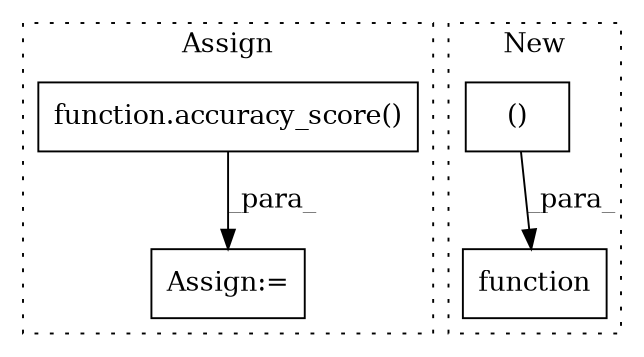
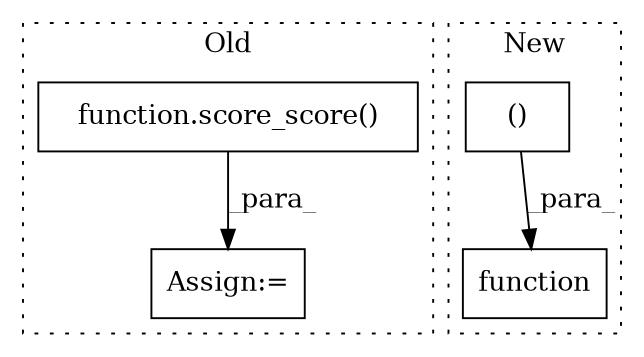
(228, 45) -> (228, 45)
(228, 117) -> (228, 117)
